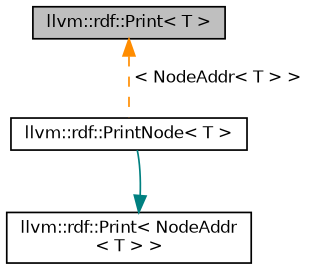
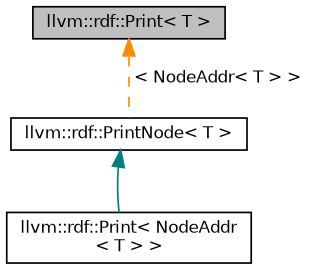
(140, 173) -> (118, 190)
